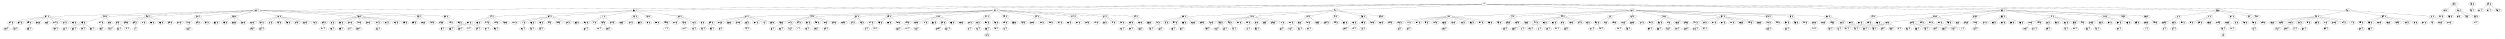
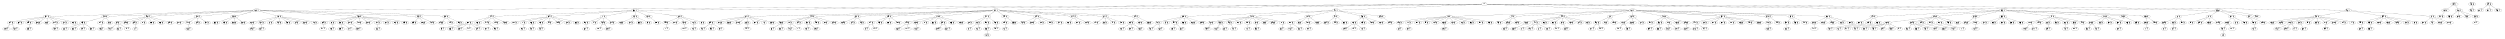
(826, 29) -> none
